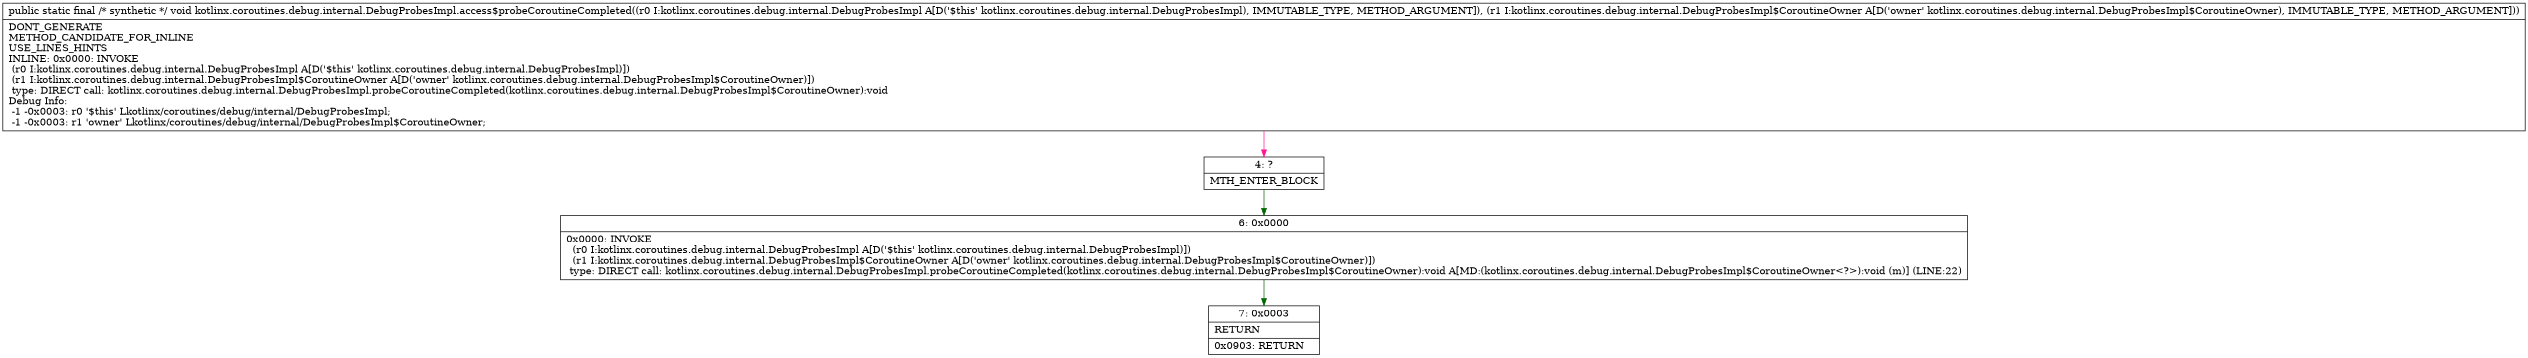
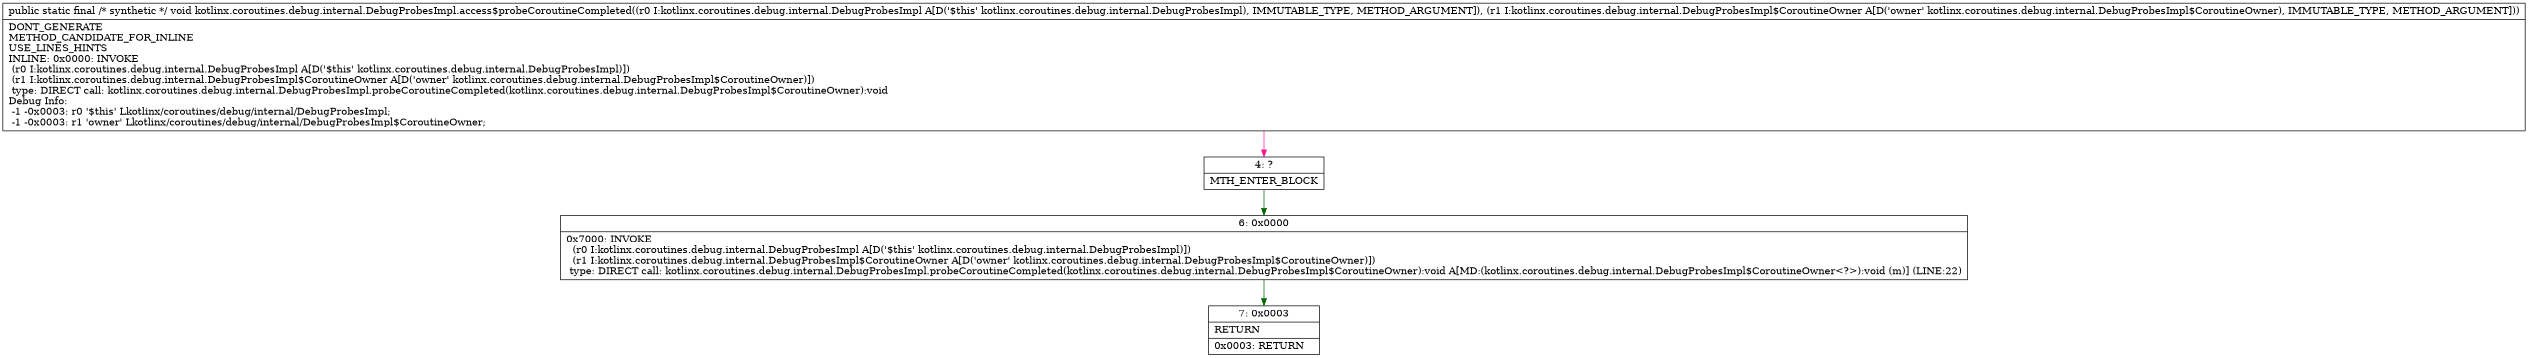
(612, 240) -> (612, 240)
(1264, 346) -> (1264, 346)
